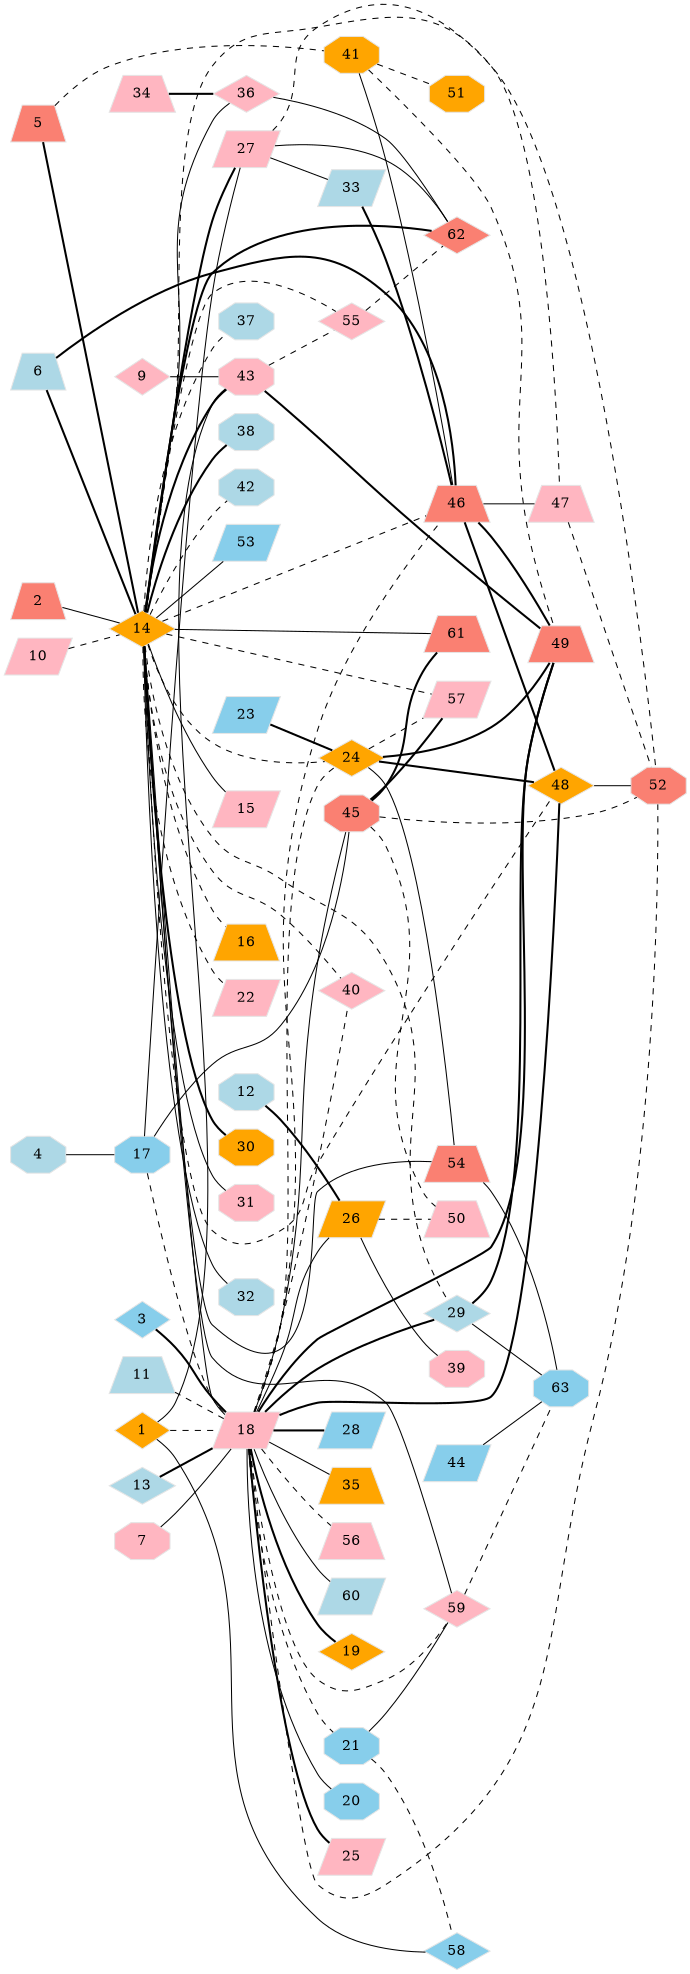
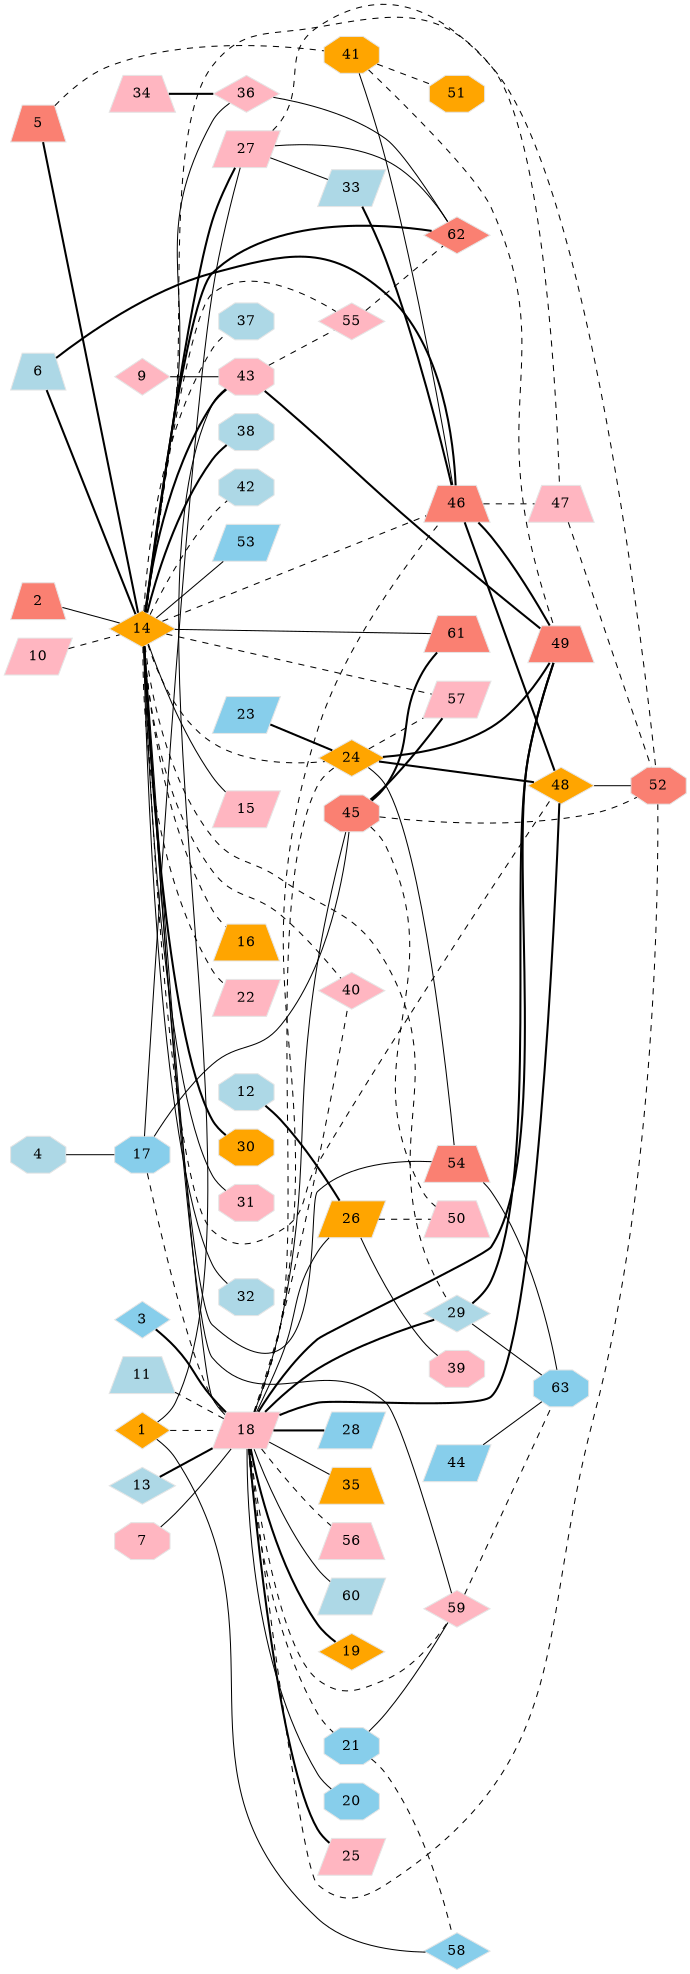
(509, 504) -> (509, 504)
